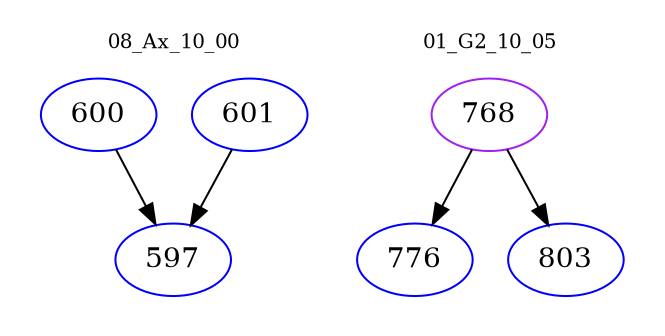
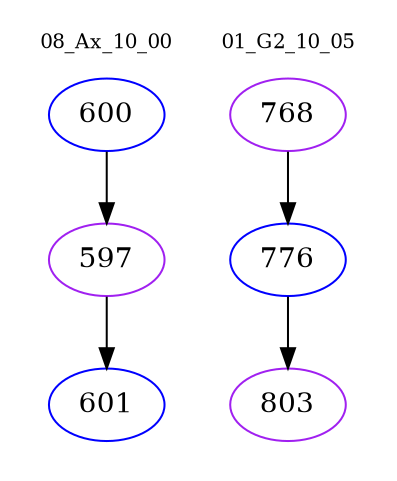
(216, 178) -> (107, 322)
(523, 178) -> (288, 322)
(173, 260) -> (107, 260)
(566, 260) -> (288, 405)
